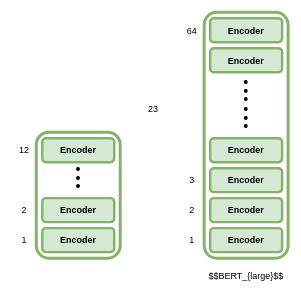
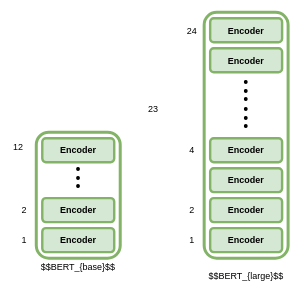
(192, 30) -> (192, 30)
(24, 150) -> (18, 147)
none -> (192, 150)
(192, 180) -> none
none -> (78, 267)
